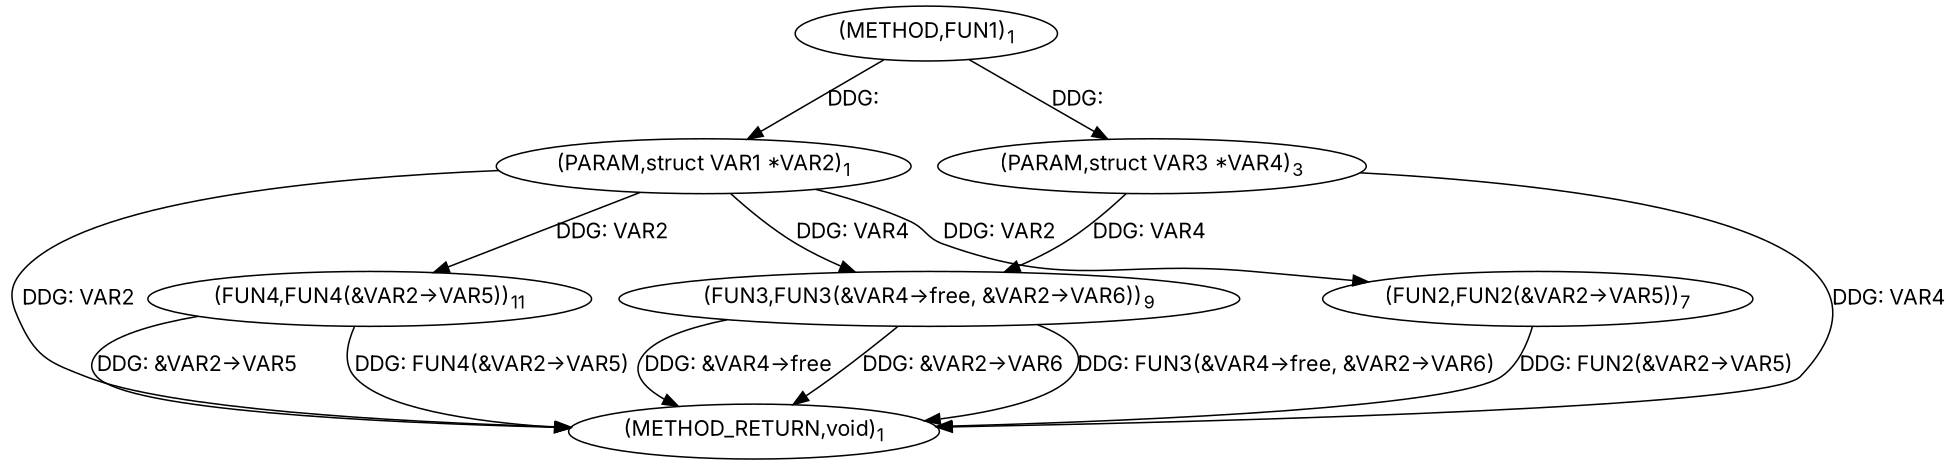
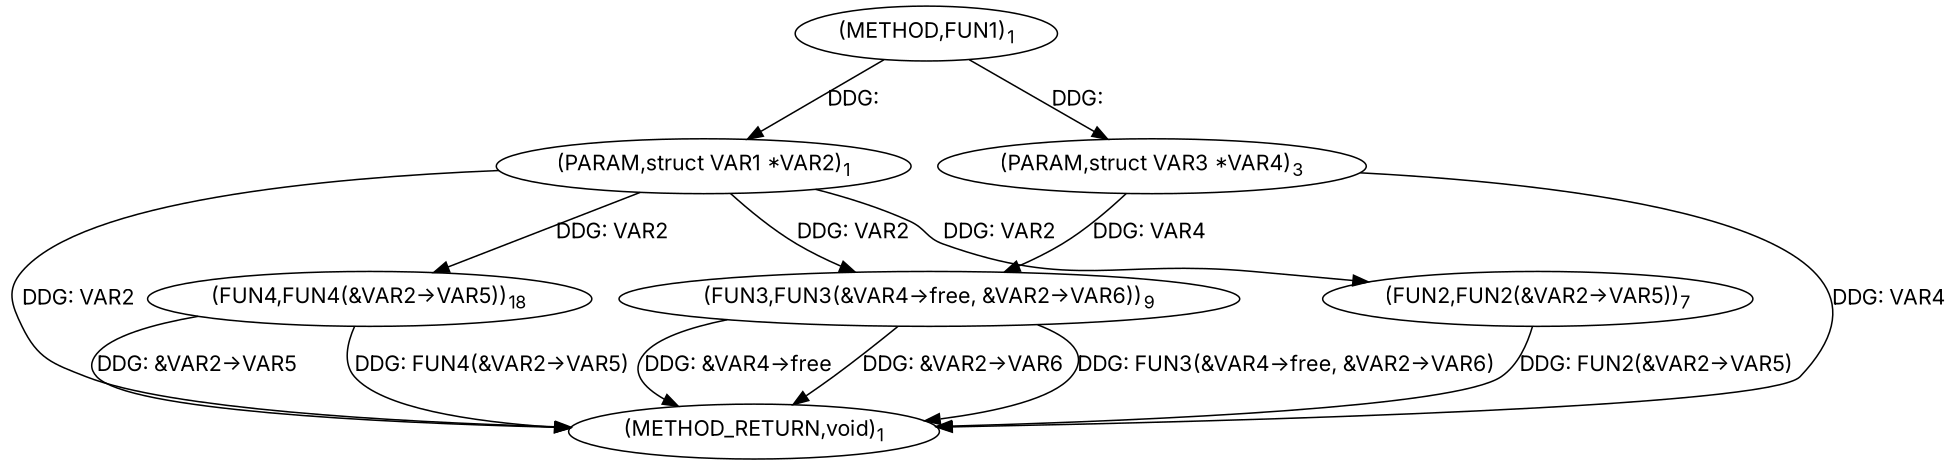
(853, 233) -> (853, 233)
(518, 297) -> (518, 297)
